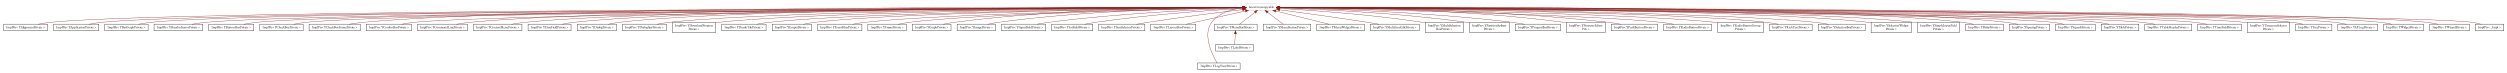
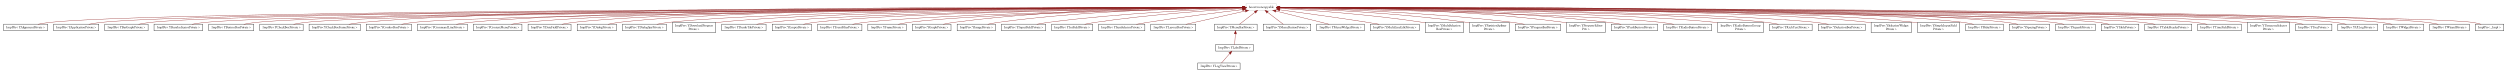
(1210, 26) -> (1226, 58)
